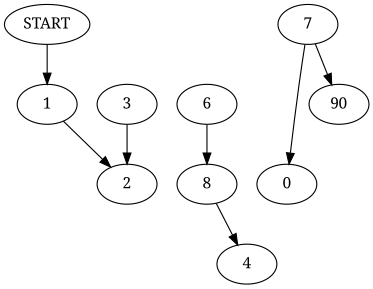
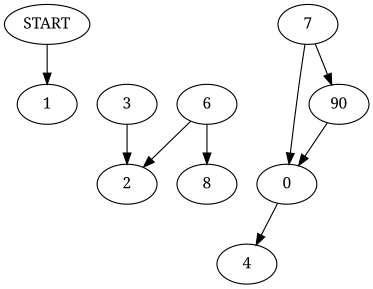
(83, 140) -> (171, 140)
none -> (316, 140)
(224, 219) -> (269, 219)
